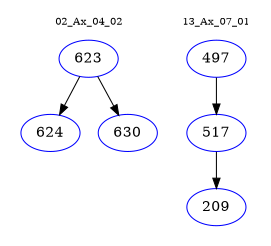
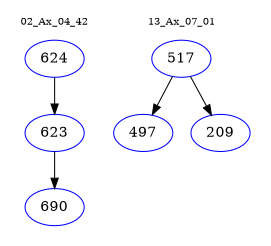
(89, 22) -> (55, 22)
(72, 91) -> (55, 91)
(216, 91) -> (165, 91)
(128, 133) -> (55, 207)
